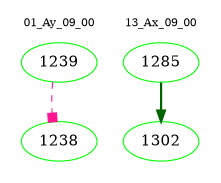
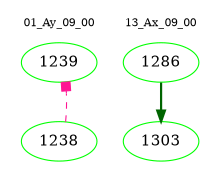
(161, 62) -> (161, 62)
(52, 96) -> (66, 108)
(161, 141) -> (161, 141)
